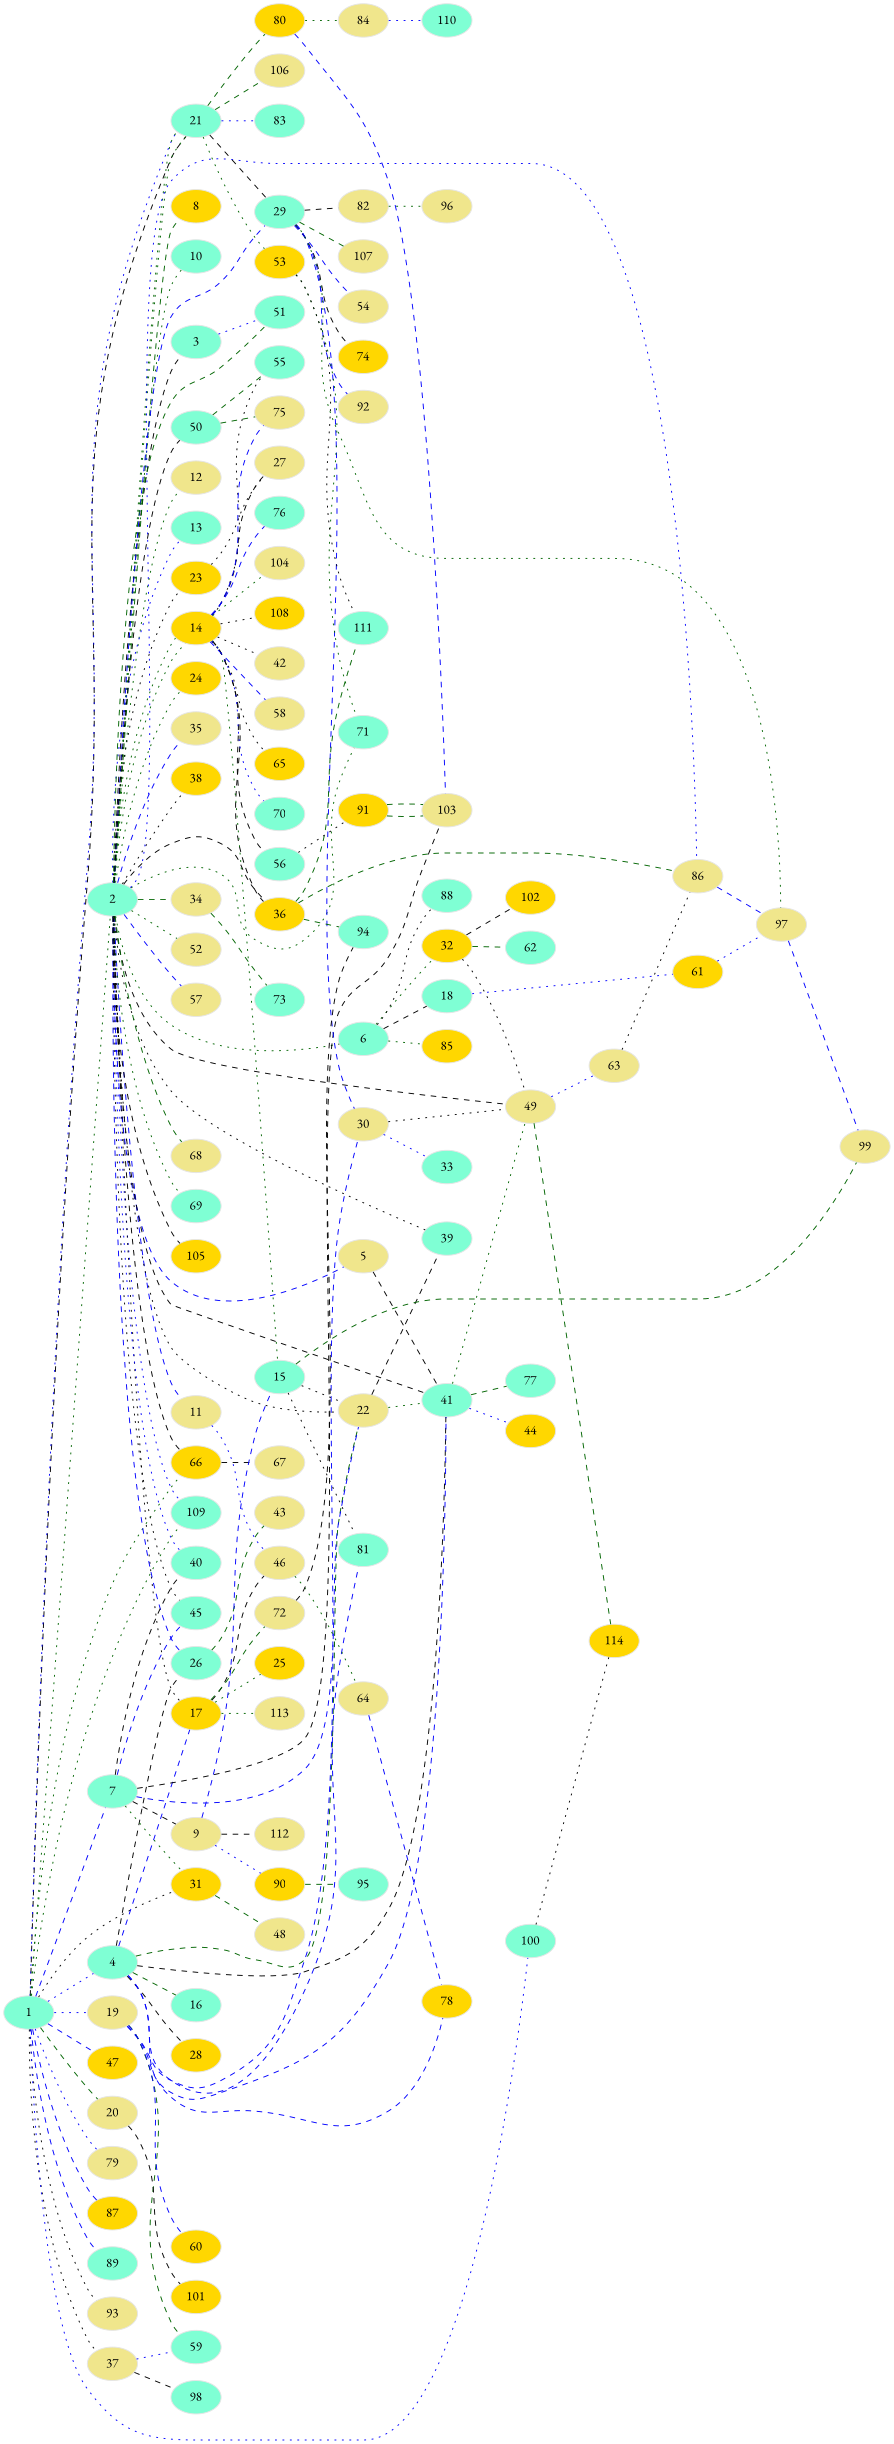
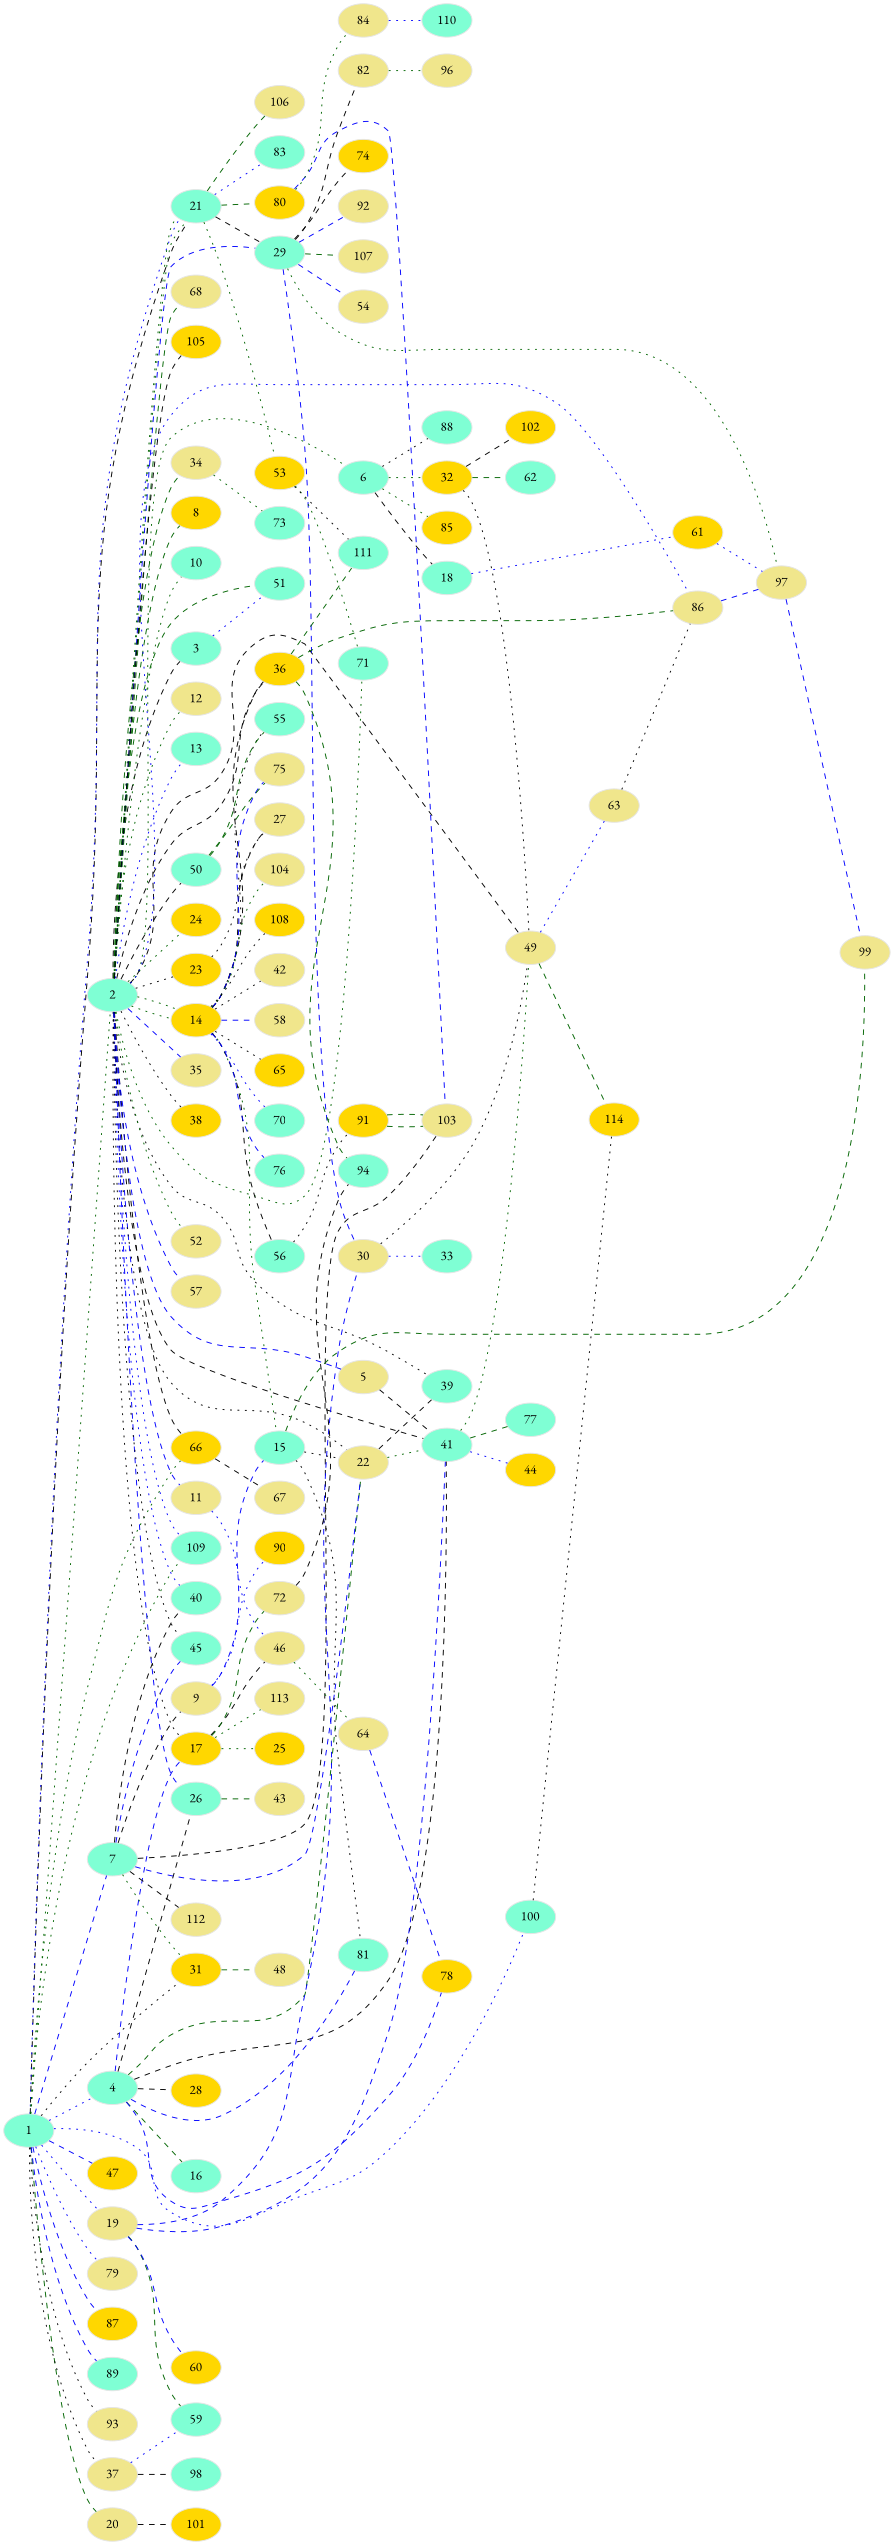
(239, 949) -> (238, 493)
(196, 1206) -> none
(238, 1834) -> (154, 1889)
(363, 1884) -> none
